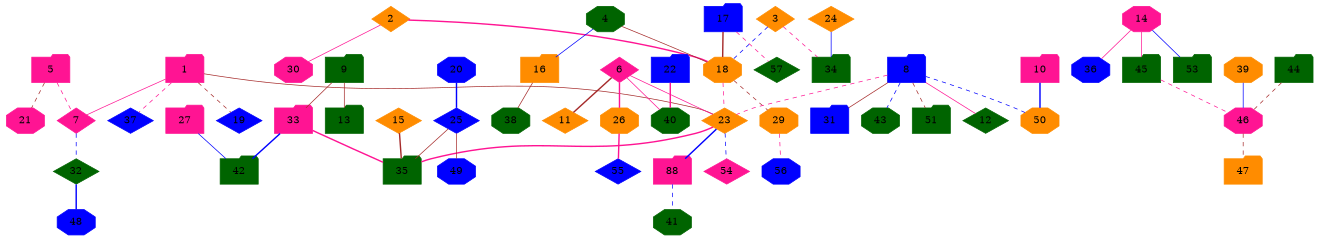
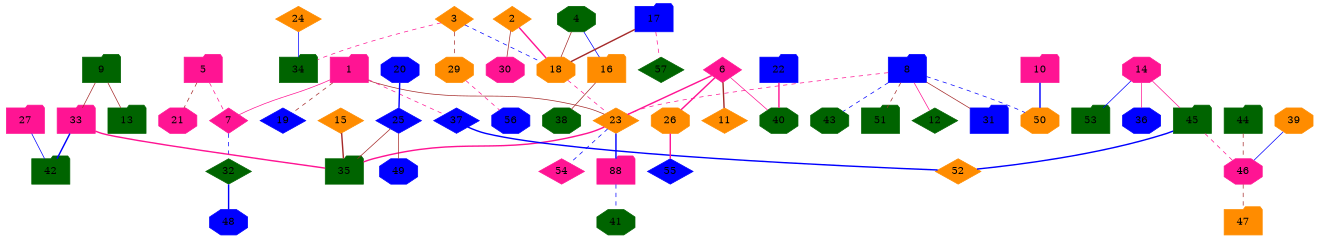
(344, 43) -> (509, 41)
(751, 95) -> (454, 45)
(676, 97) -> (670, 95)
none -> (958, 171)
